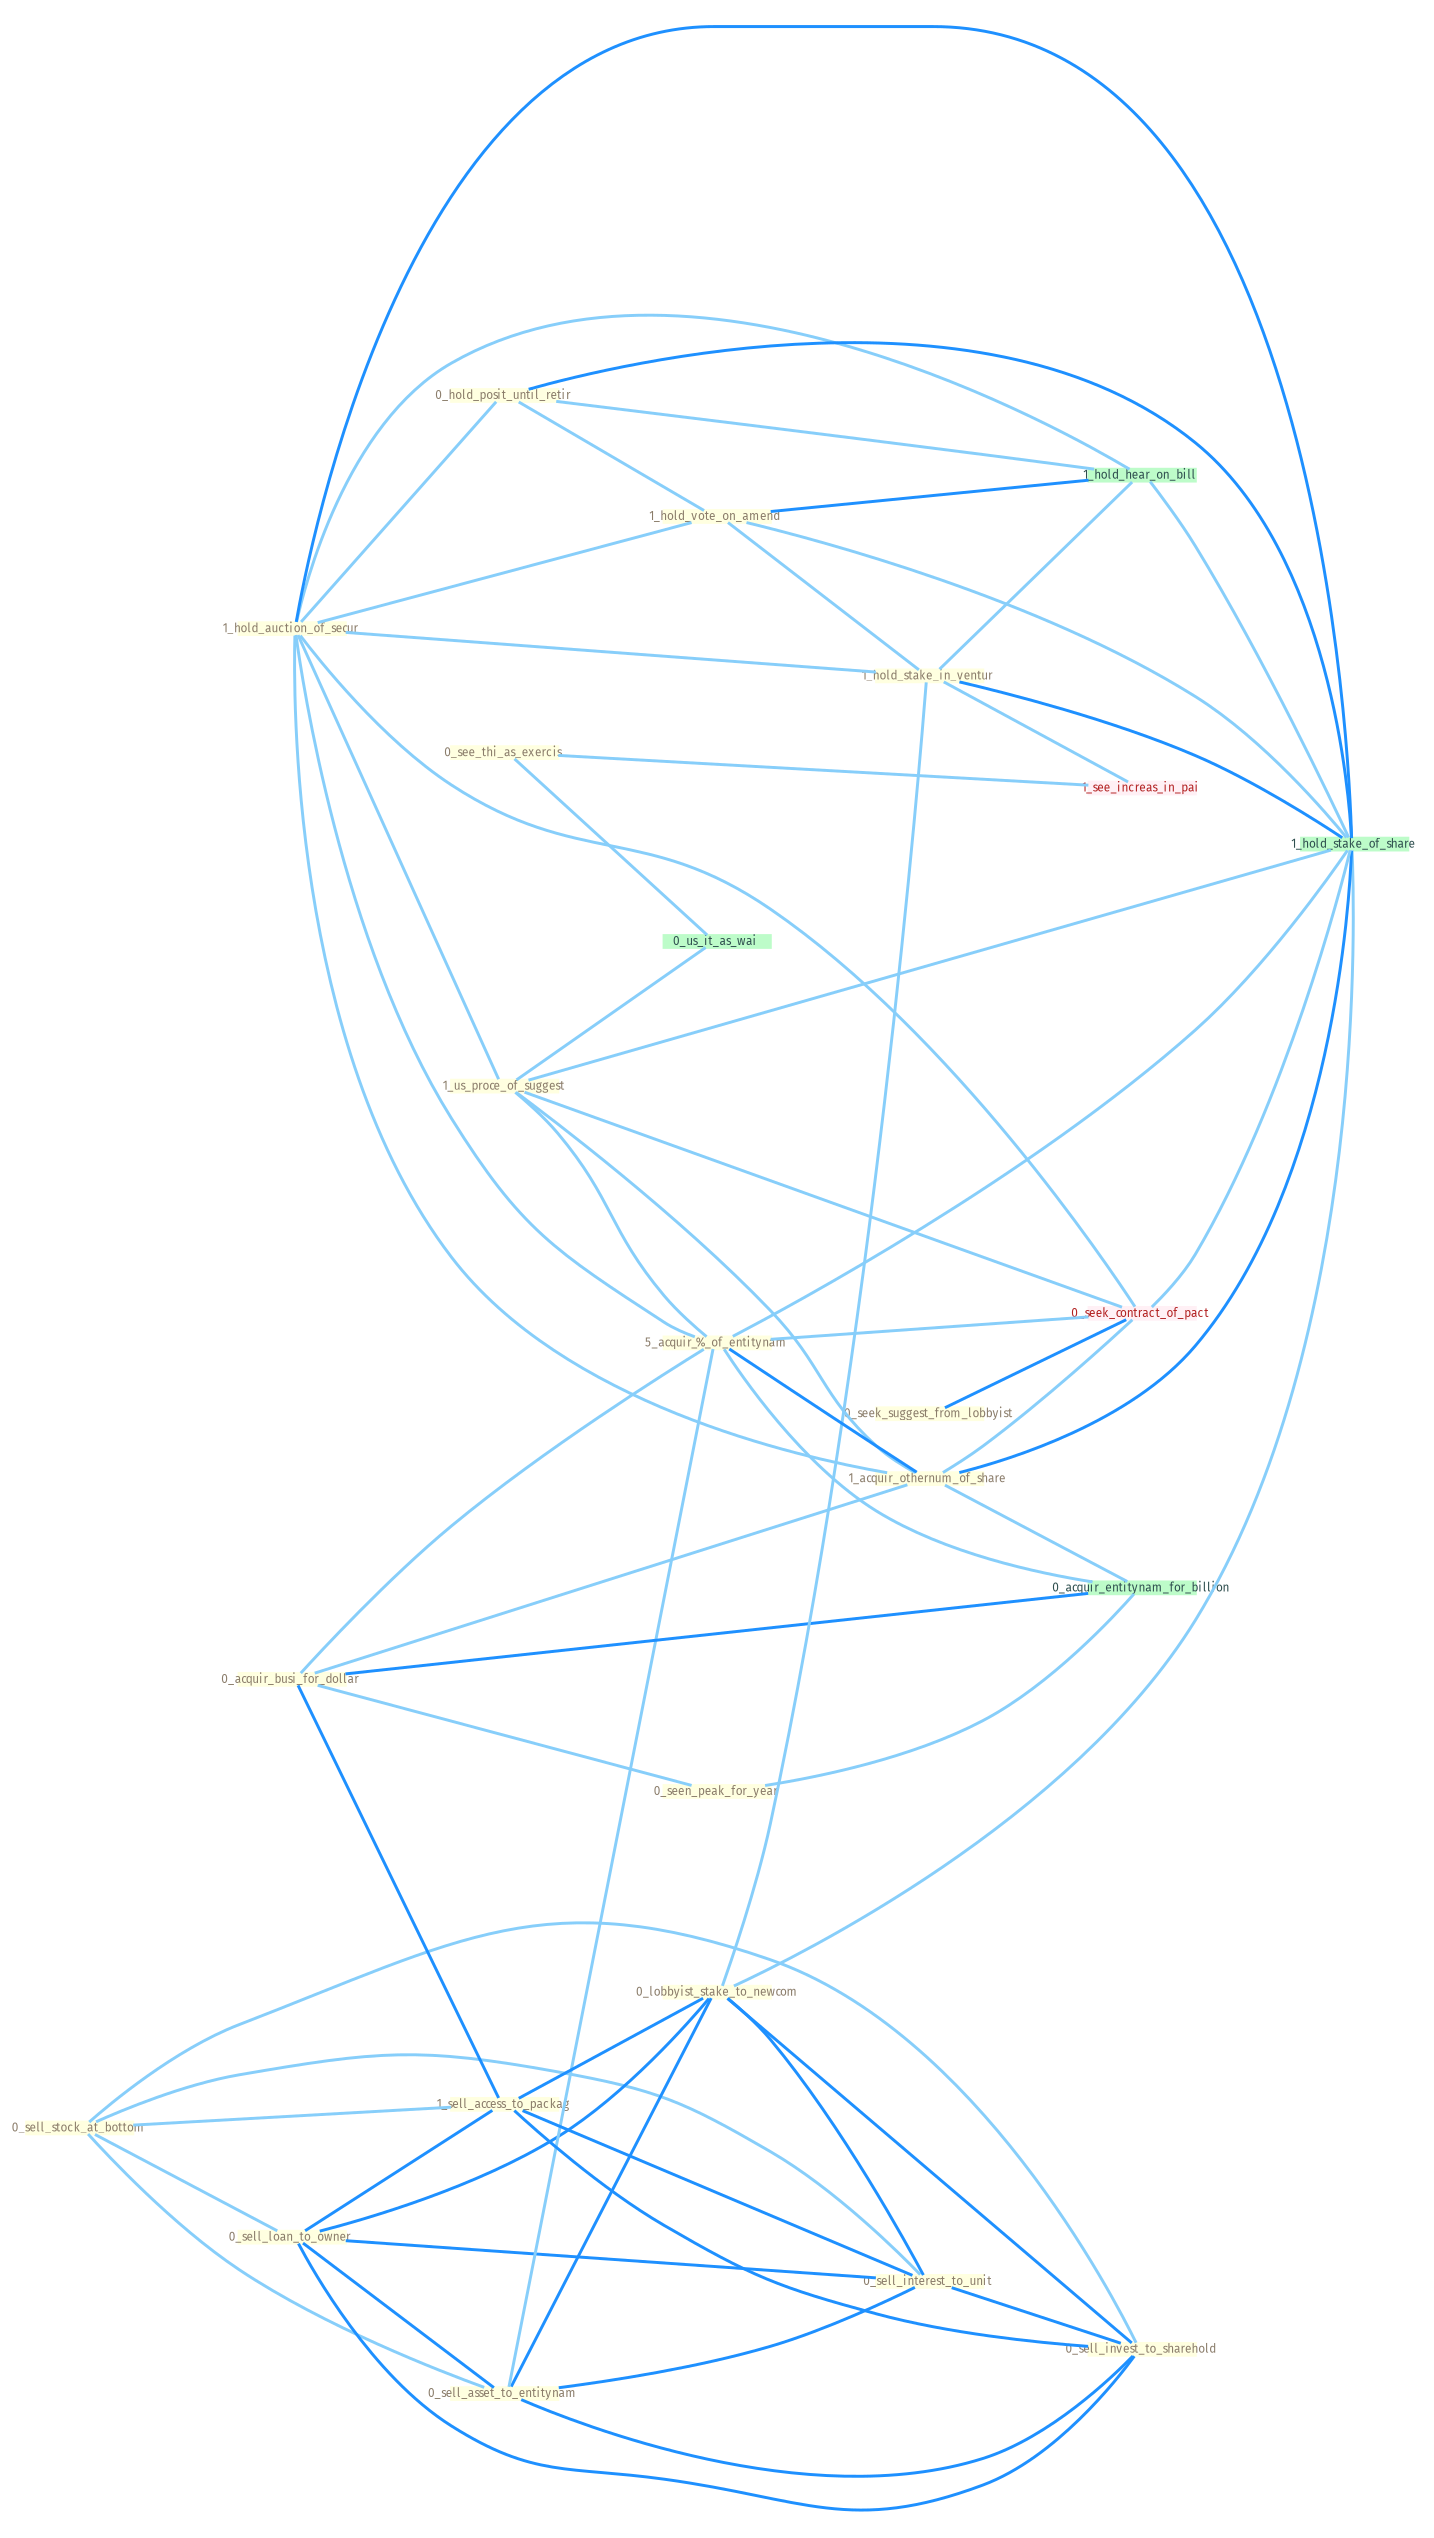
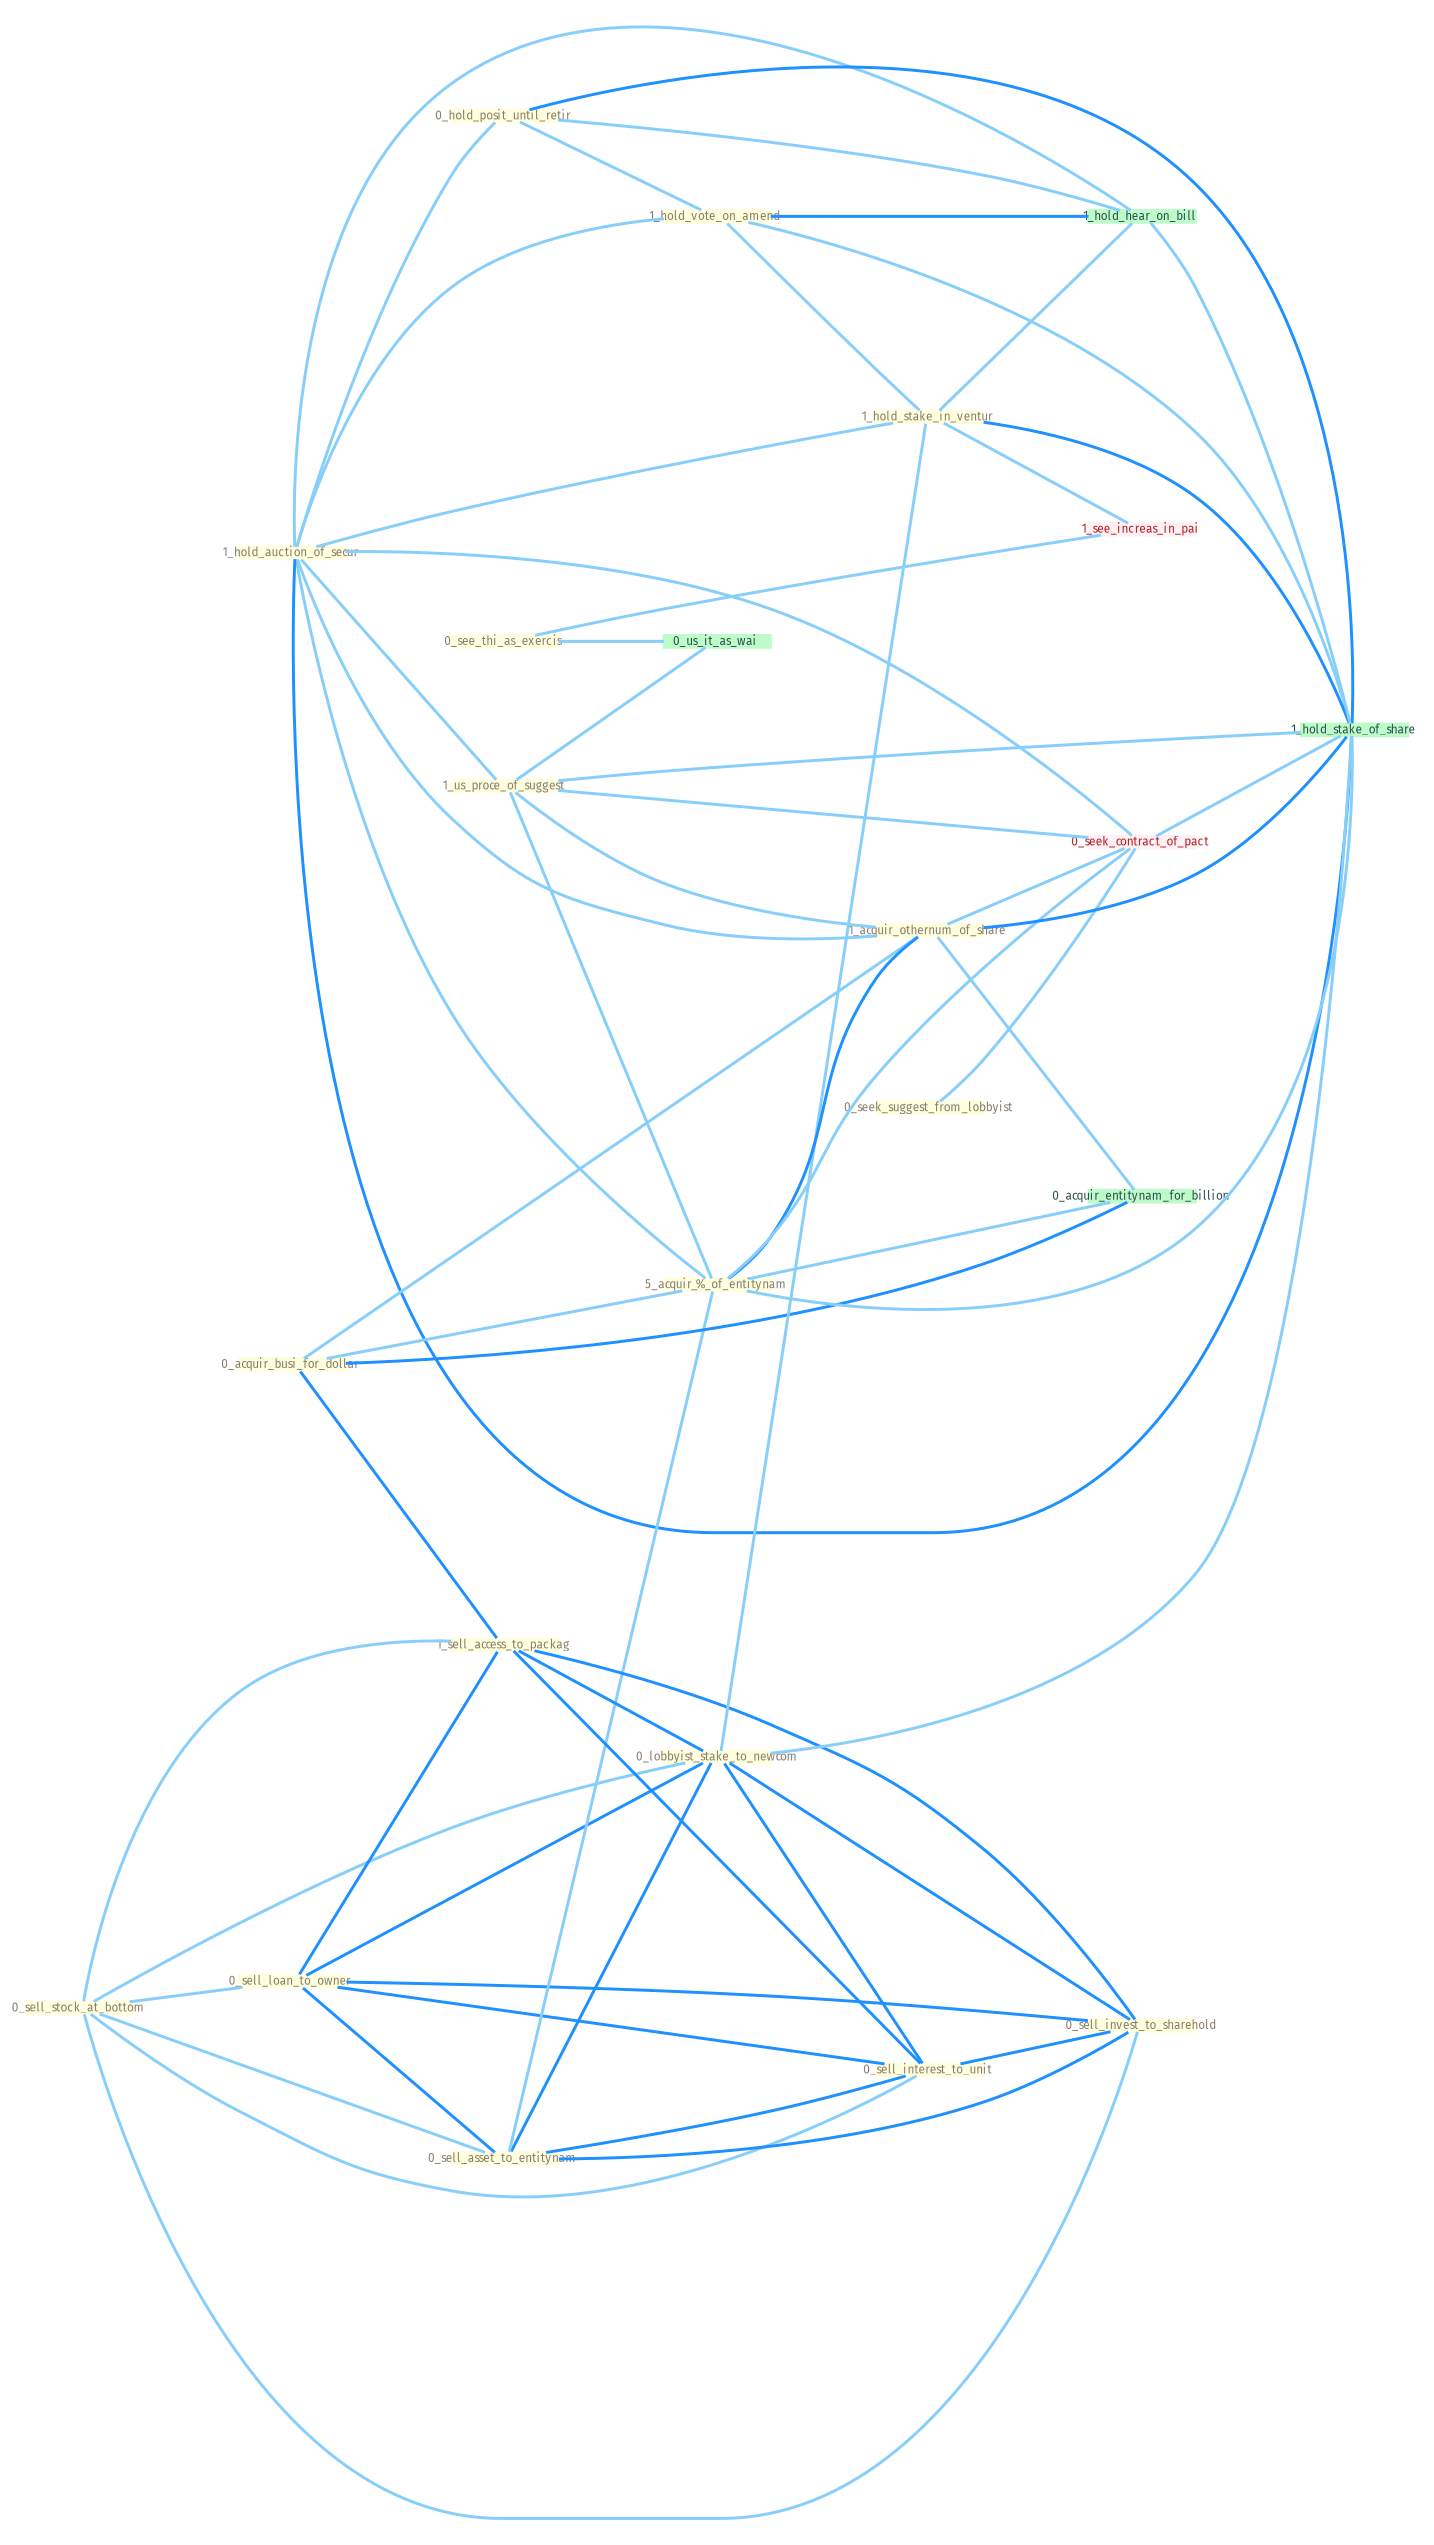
(1036, 1364) -> (1046, 981)
(717, 1791) -> none
none -> (409, 1845)
